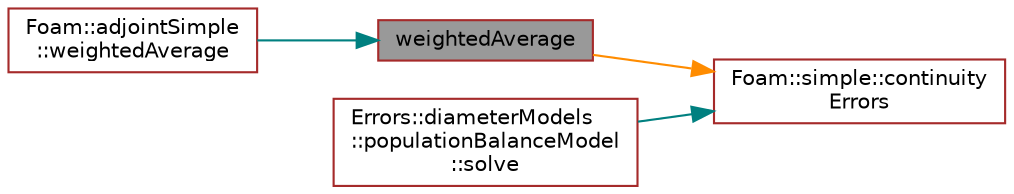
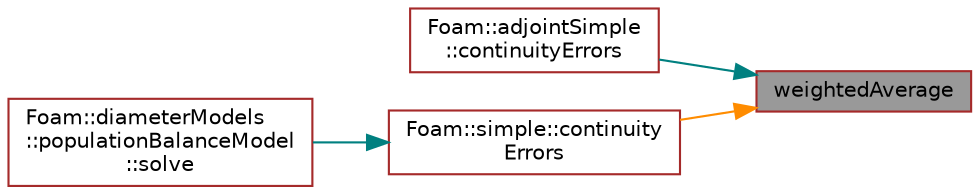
(133, 40) -> (534, 40)
(642, 62) -> (707, 116)
(486, 142) -> (160, 142)
